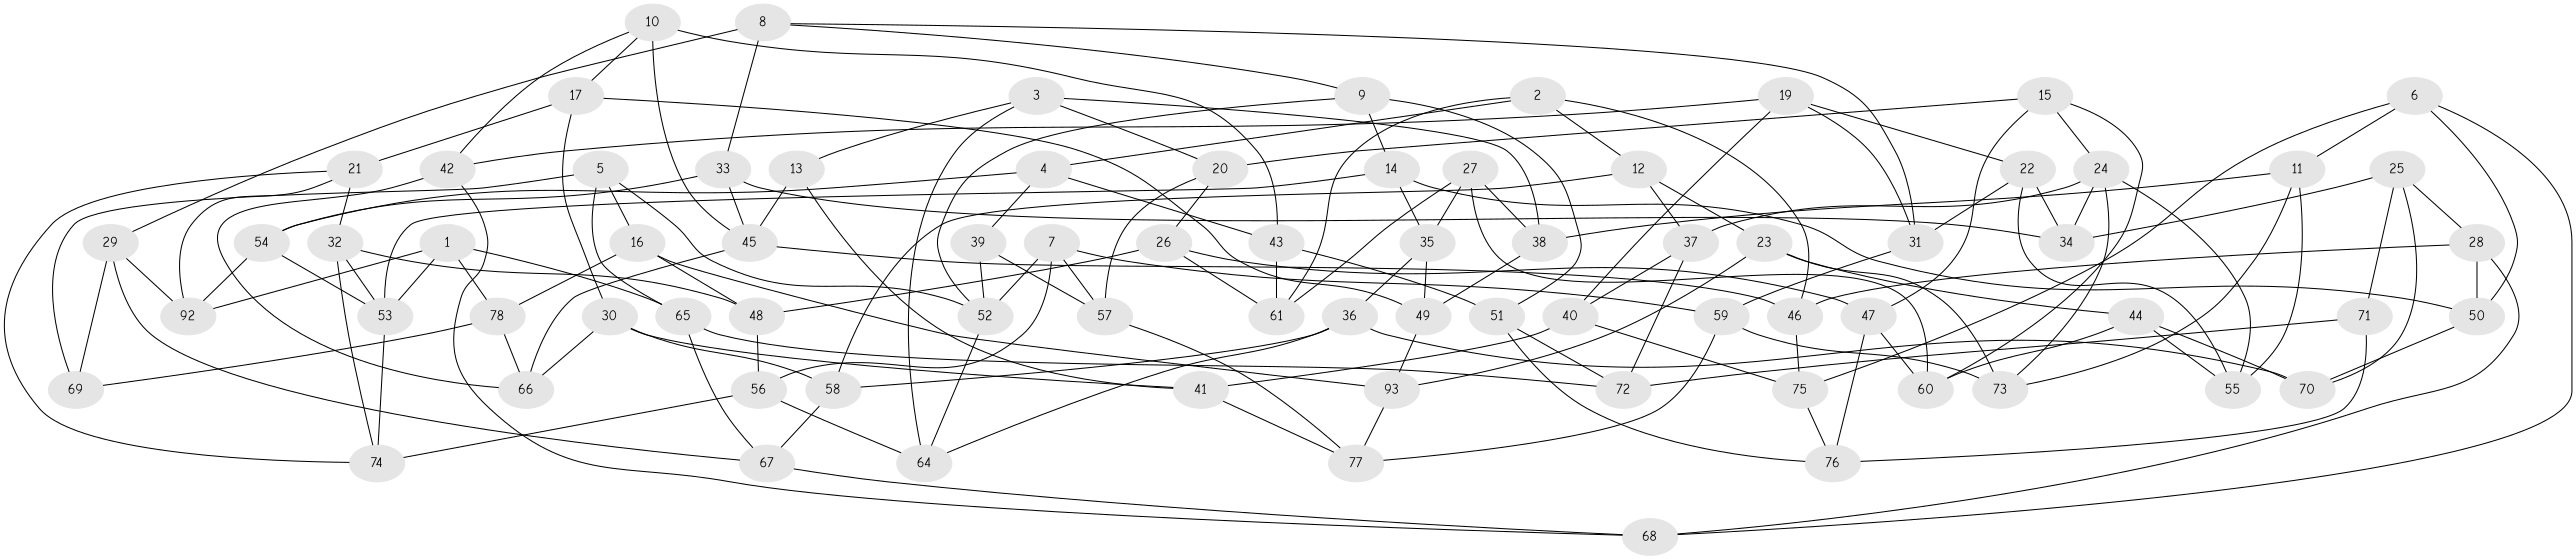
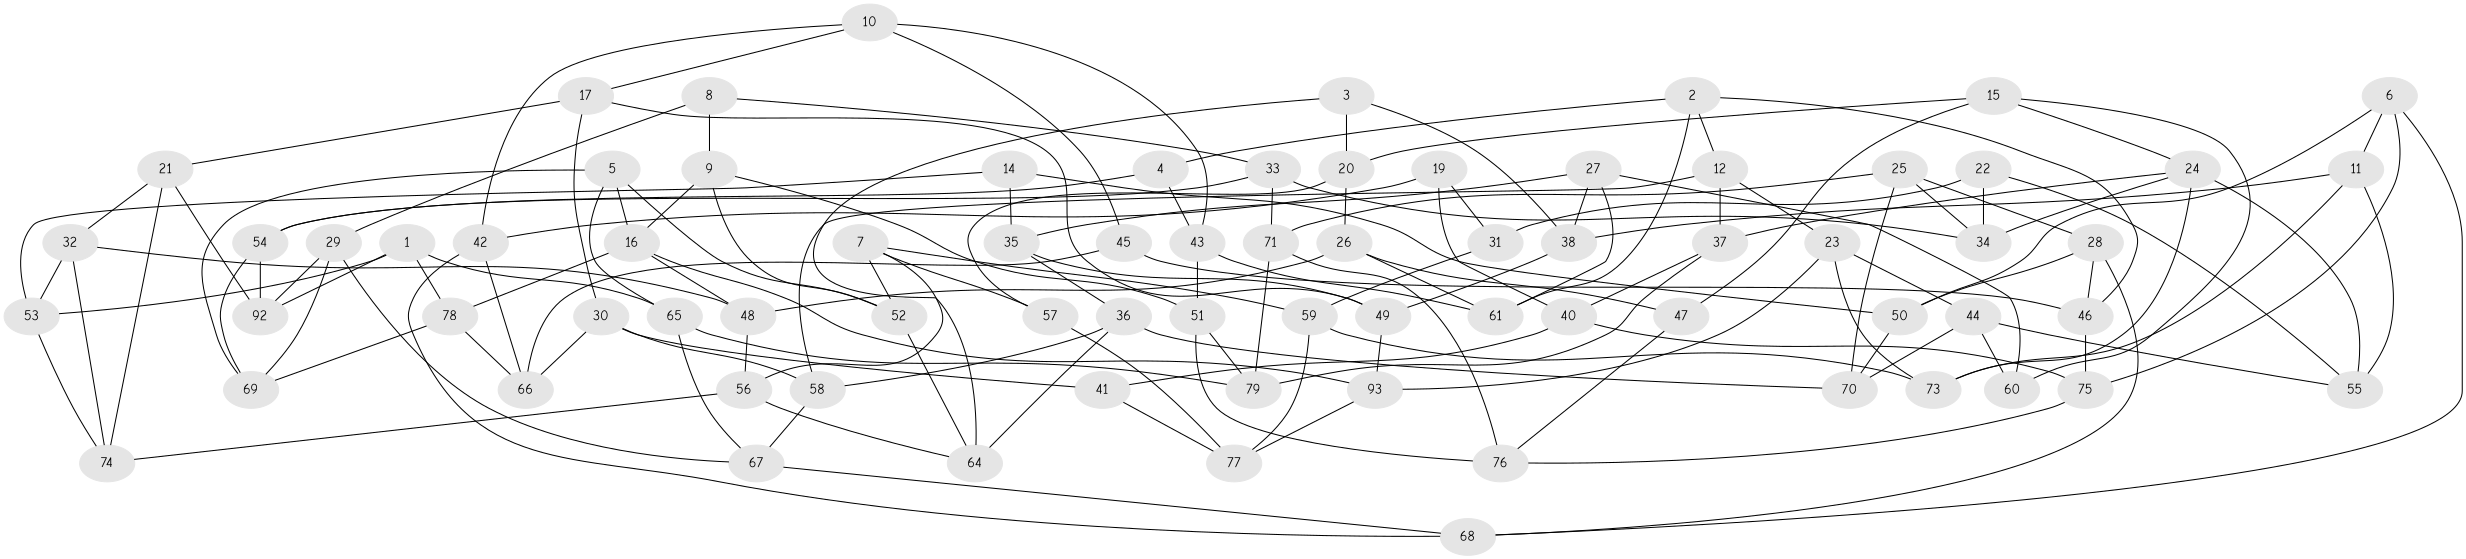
(1399, 38) -> none
(1907, 133) -> none
(1380, 140) -> (671, 206)
(797, 169) -> none
(736, 206) -> (1272, 211)
(978, 243) -> none
(330, 283) -> (220, 315)
(1897, 353) -> none
(1624, 390) -> (1254, 390)
